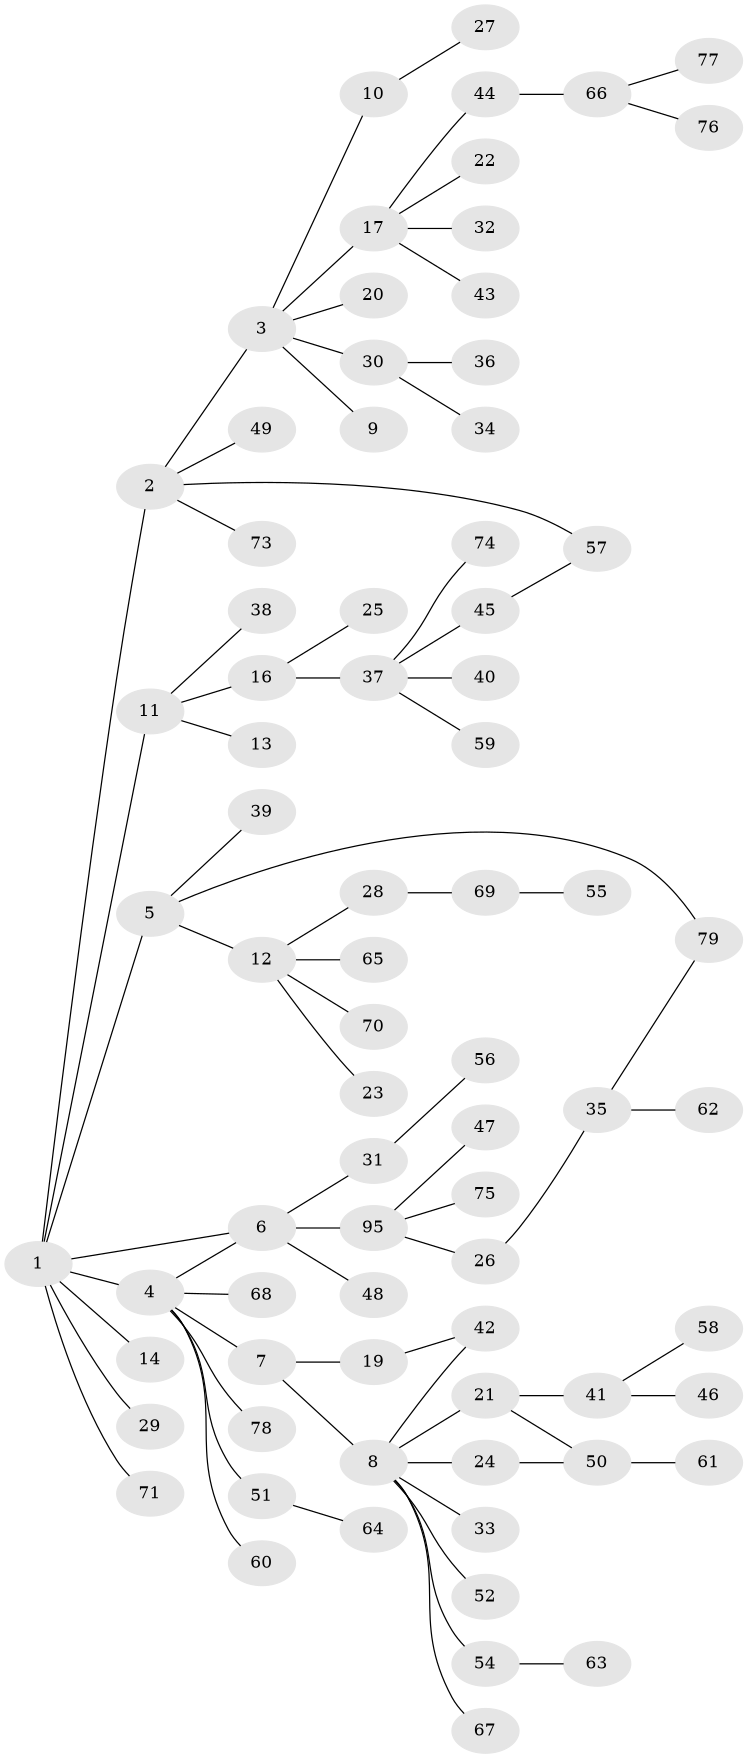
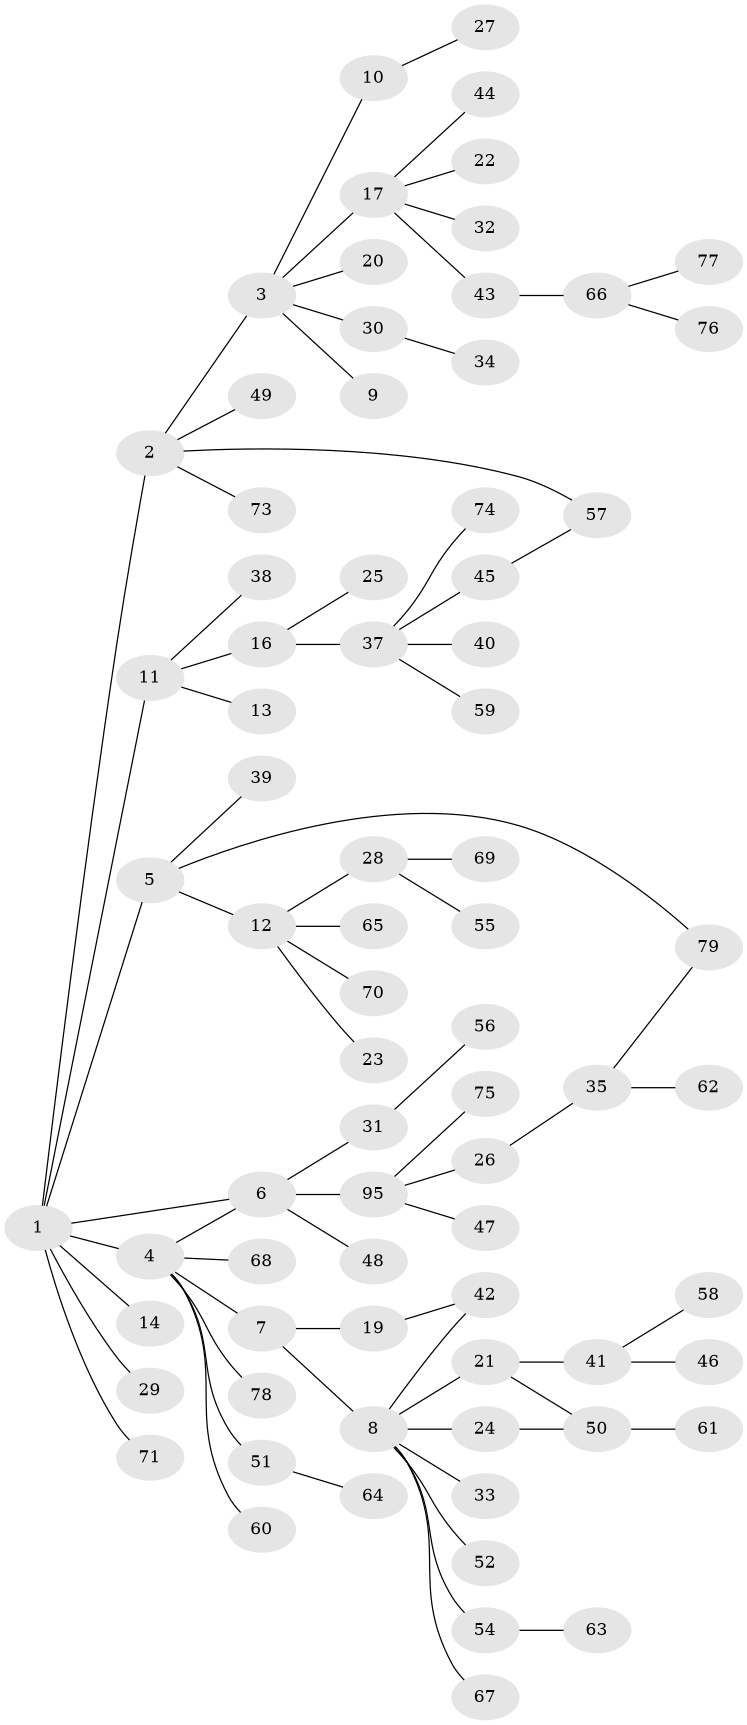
(542, 94) -> (542, 296)
(485, 363) -> none
(542, 893) -> (430, 893)
